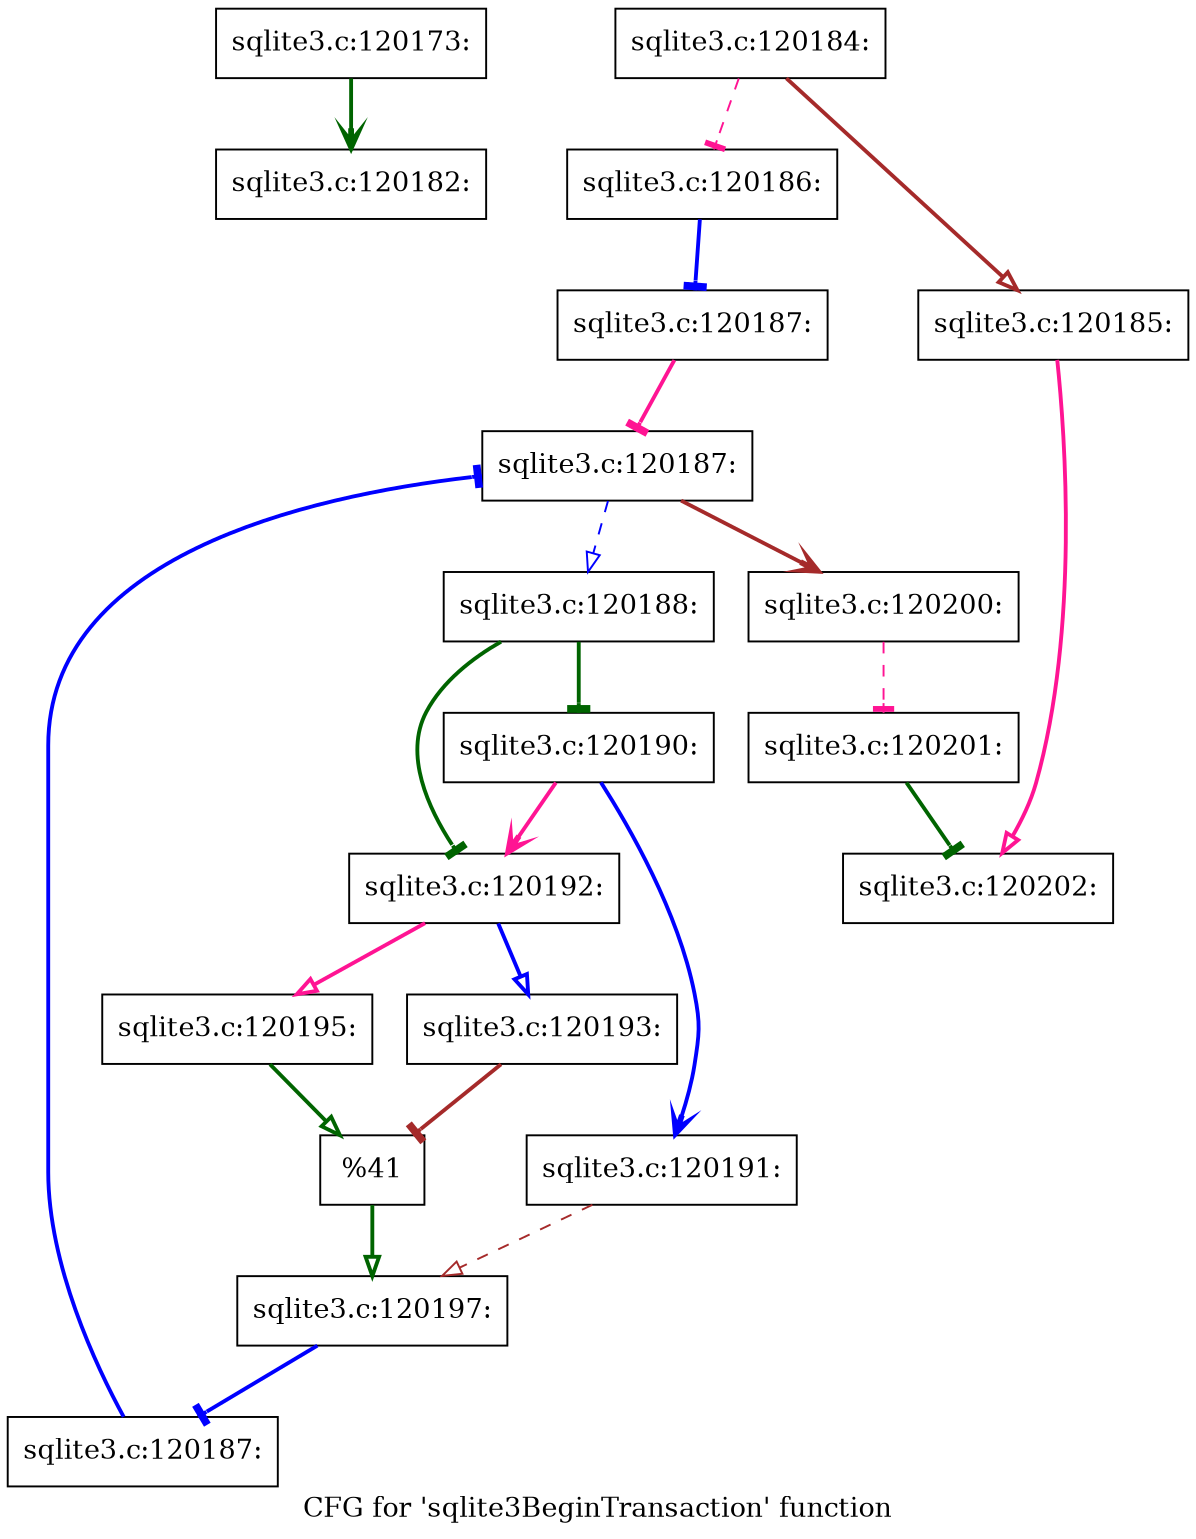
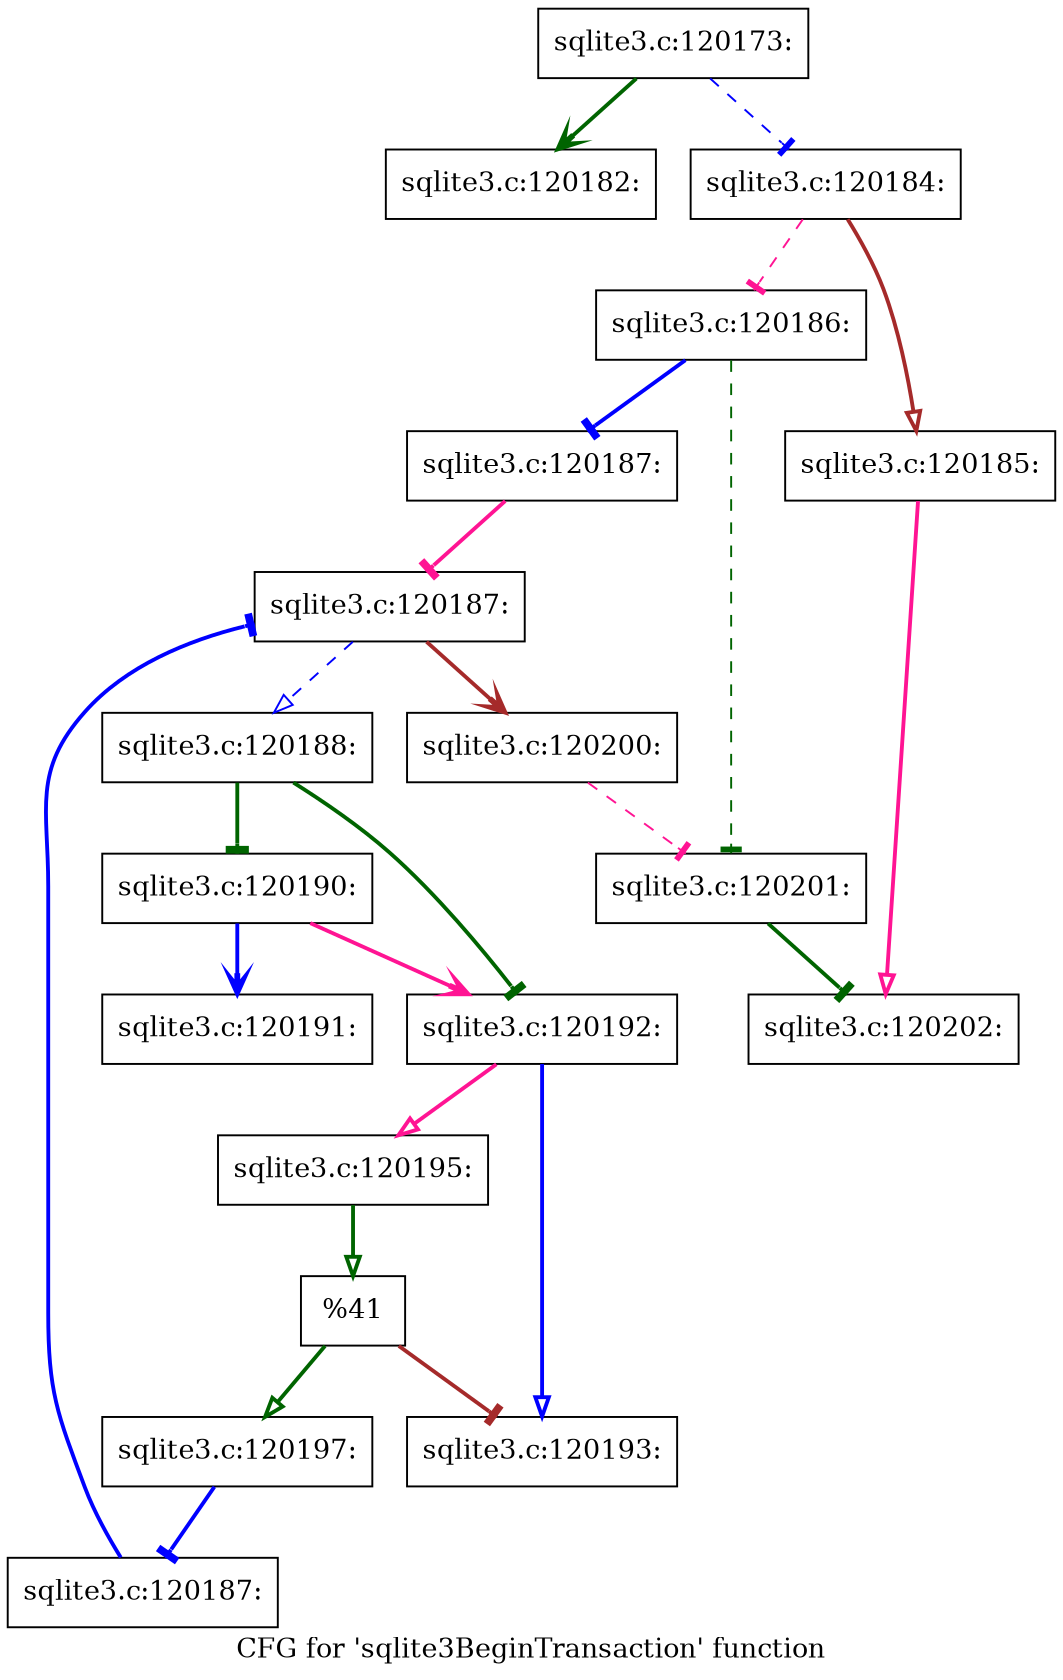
none -> (746, 111)
none -> (731, 602)
(461, 1097) -> (444, 1379)
(526, 1236) -> none
